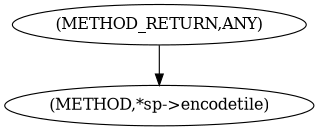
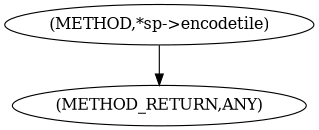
(159, 60) -> (159, 60)
